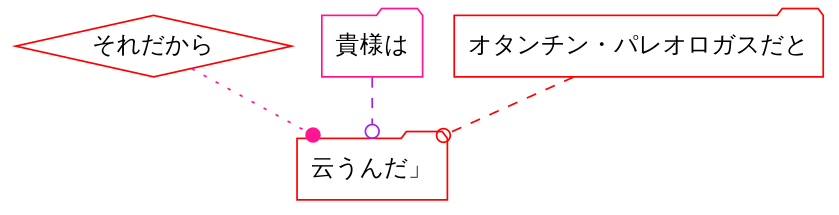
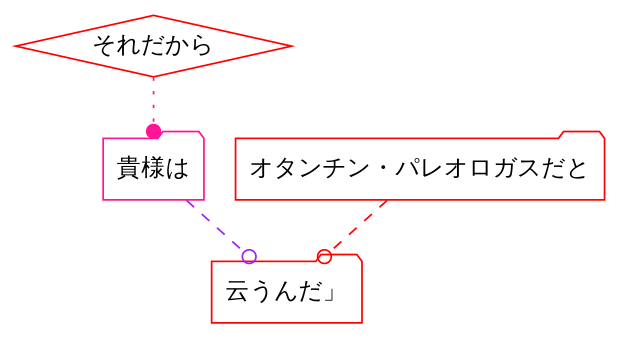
(249, 100) -> (154, 101)
